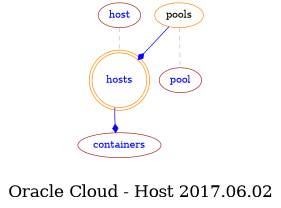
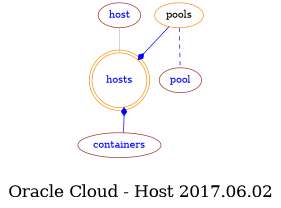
(119, 40) -> (119, 40)
(180, 48) -> (180, 48)
(115, 116) -> (124, 124)
